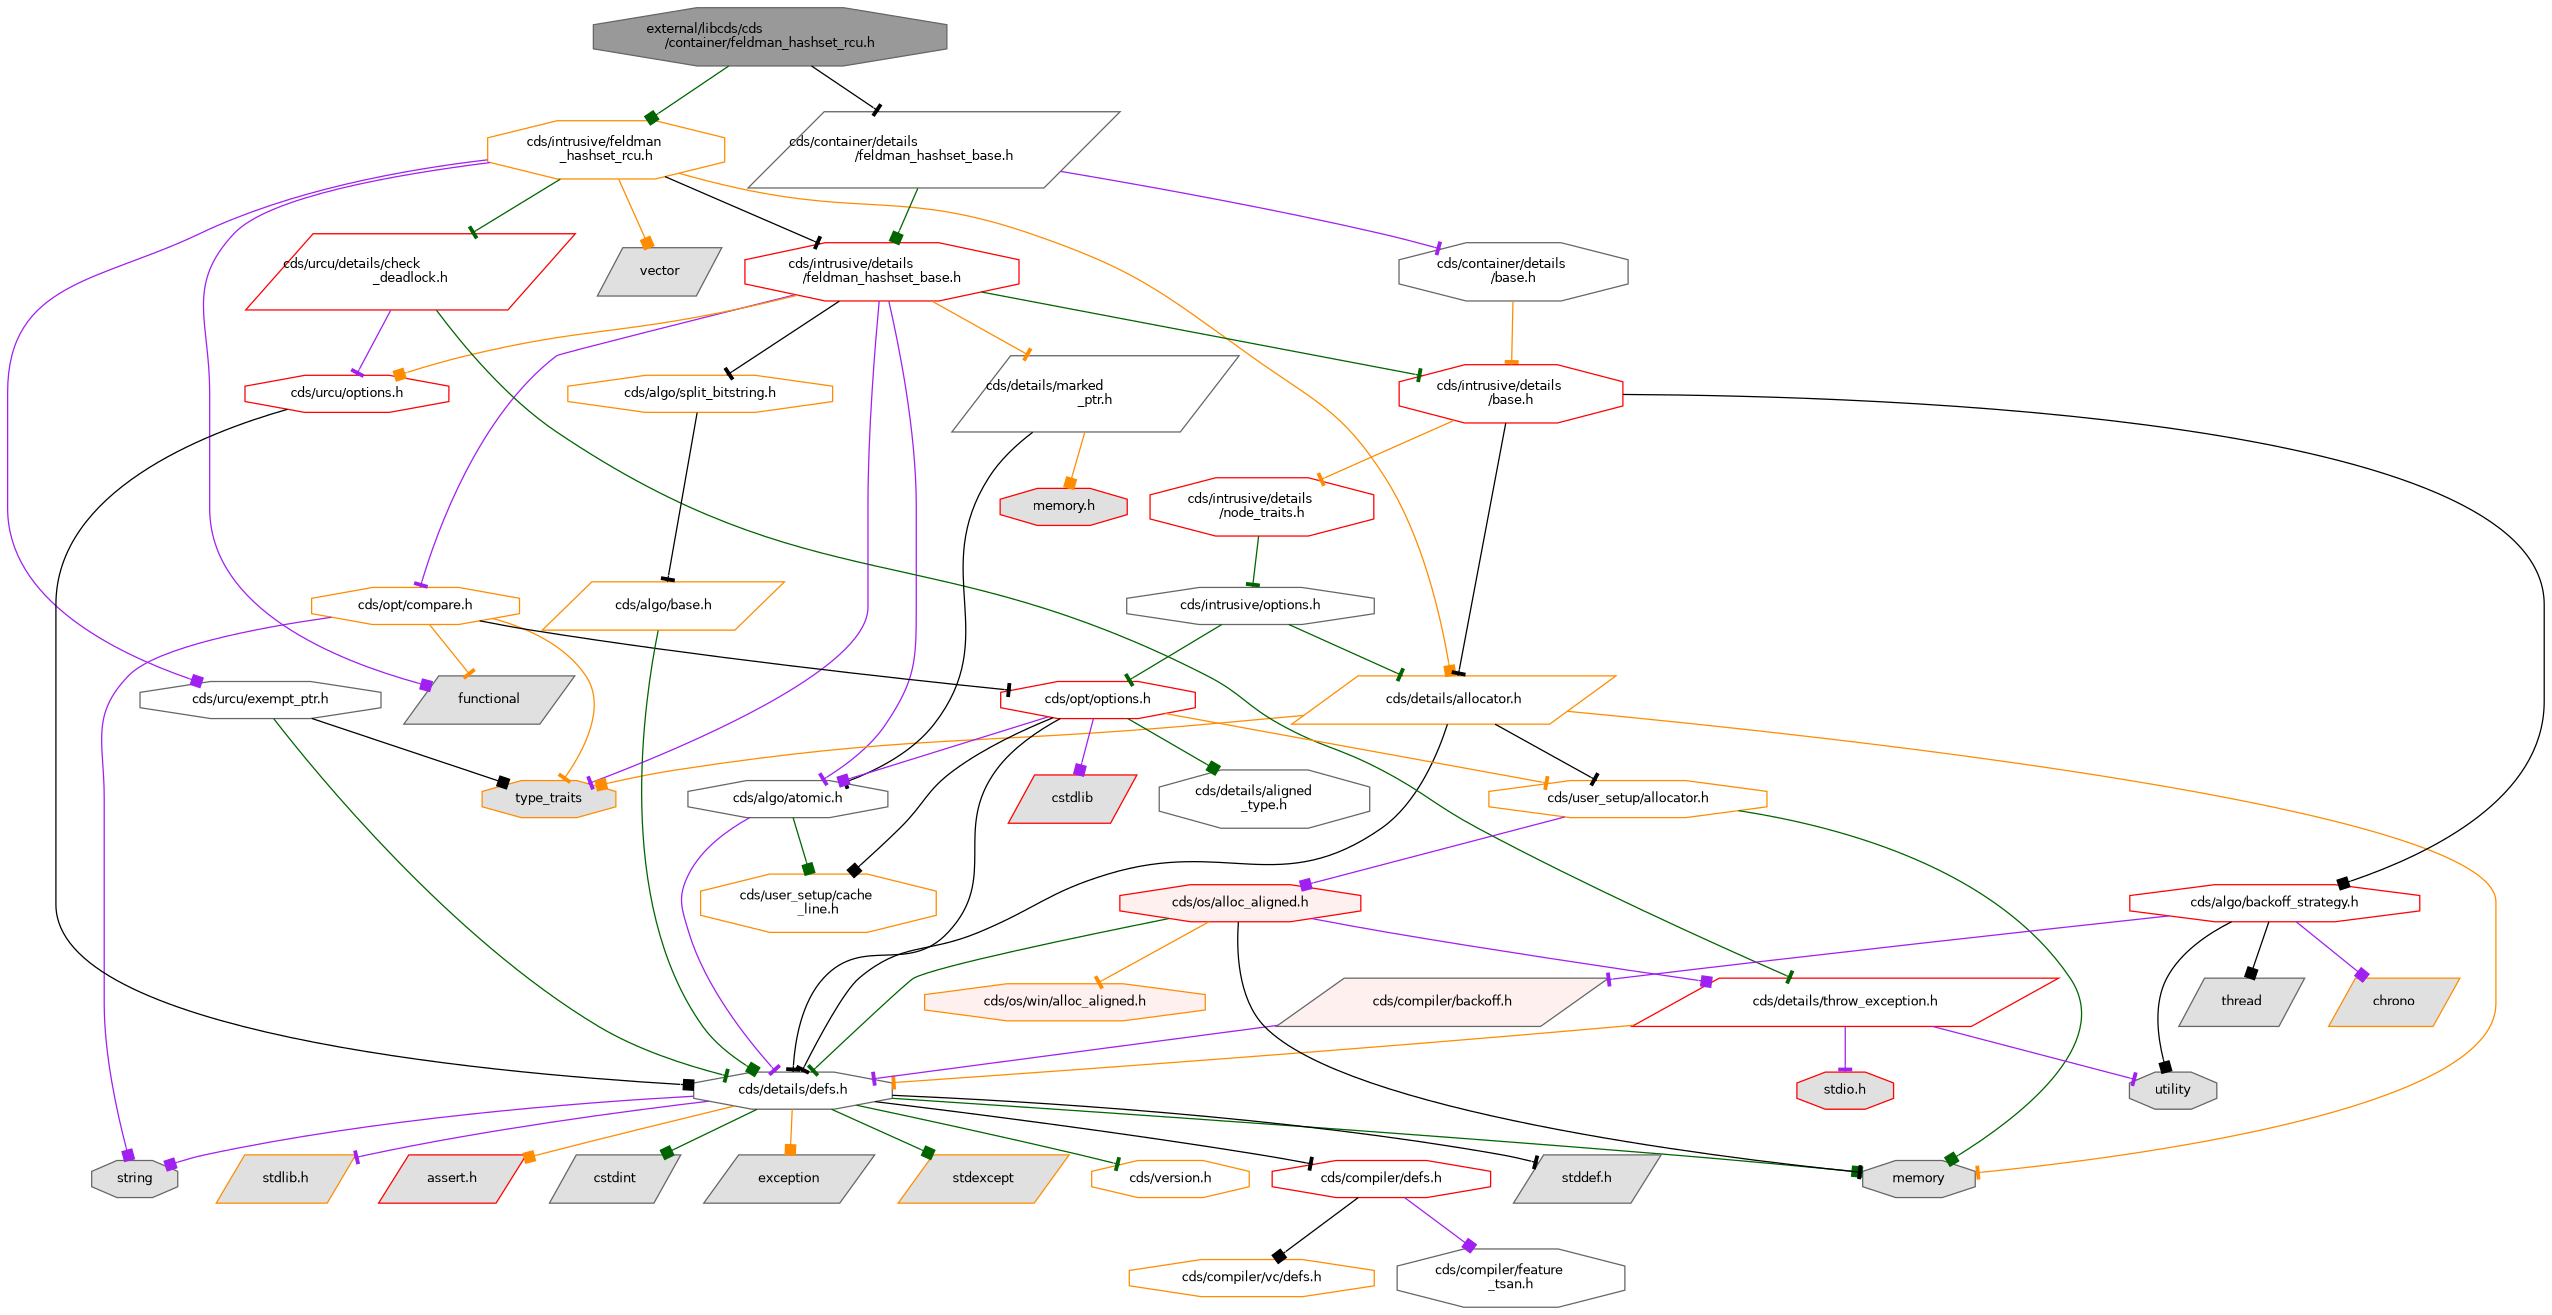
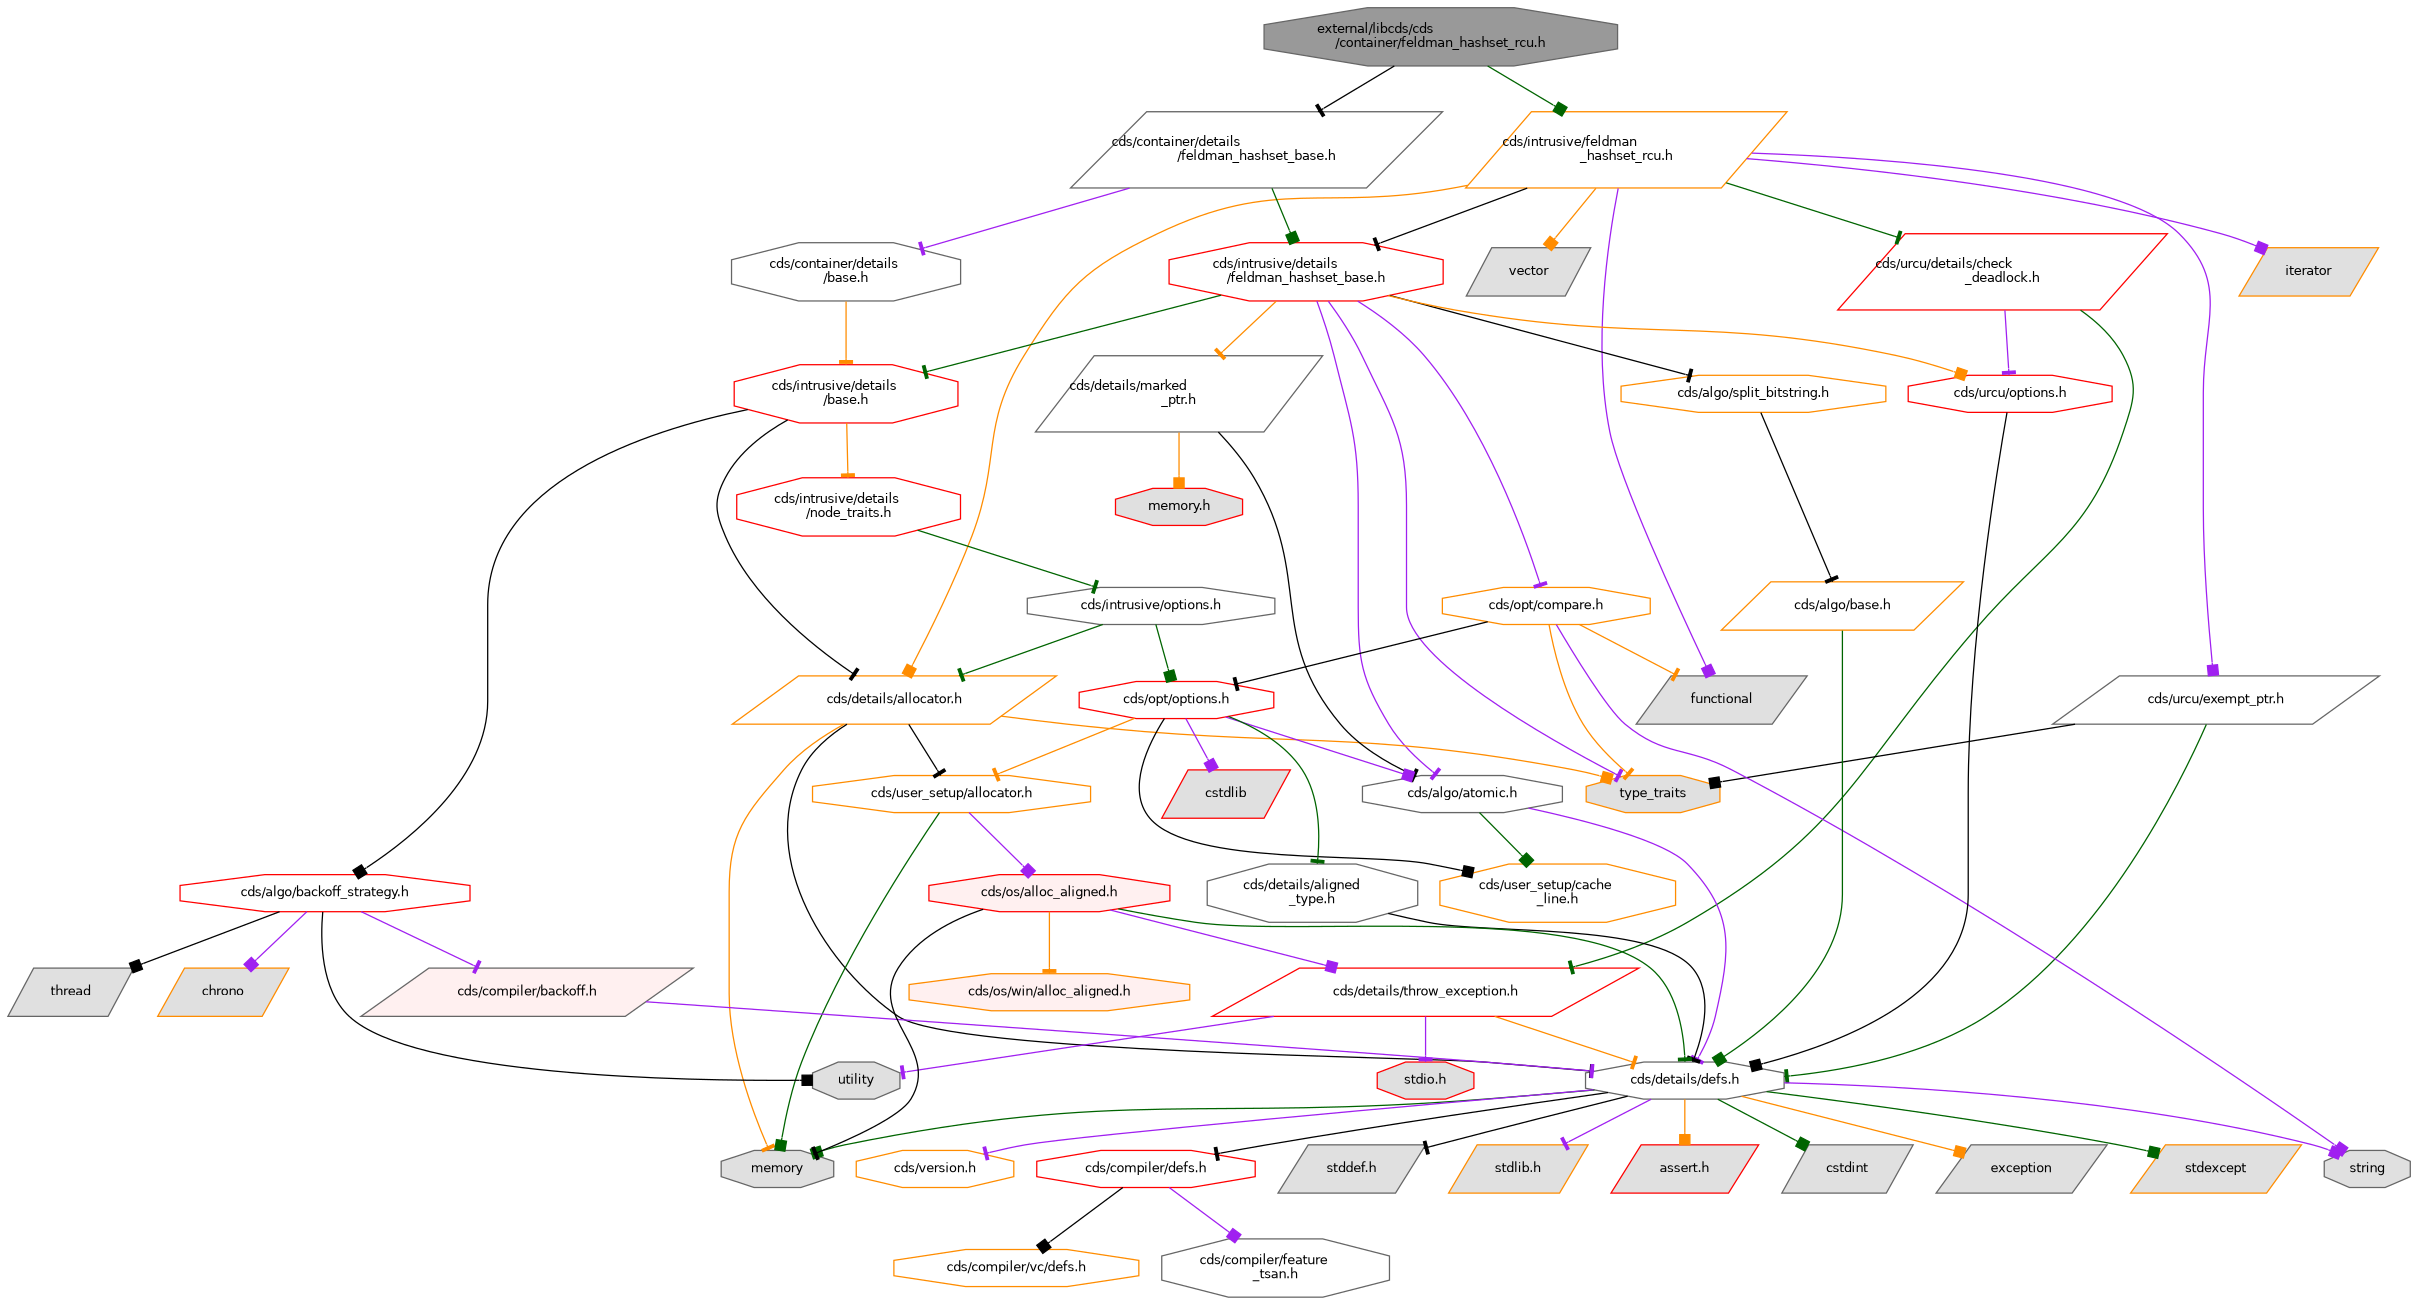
(606, 150) -> (1626, 150)
none -> (2309, 272)
(1177, 651) -> (1162, 646)
(261, 700) -> (2216, 700)
(1167, 741) -> (1302, 769)
(956, 922) -> (1599, 936)
(985, 1133) -> (1291, 1117)
